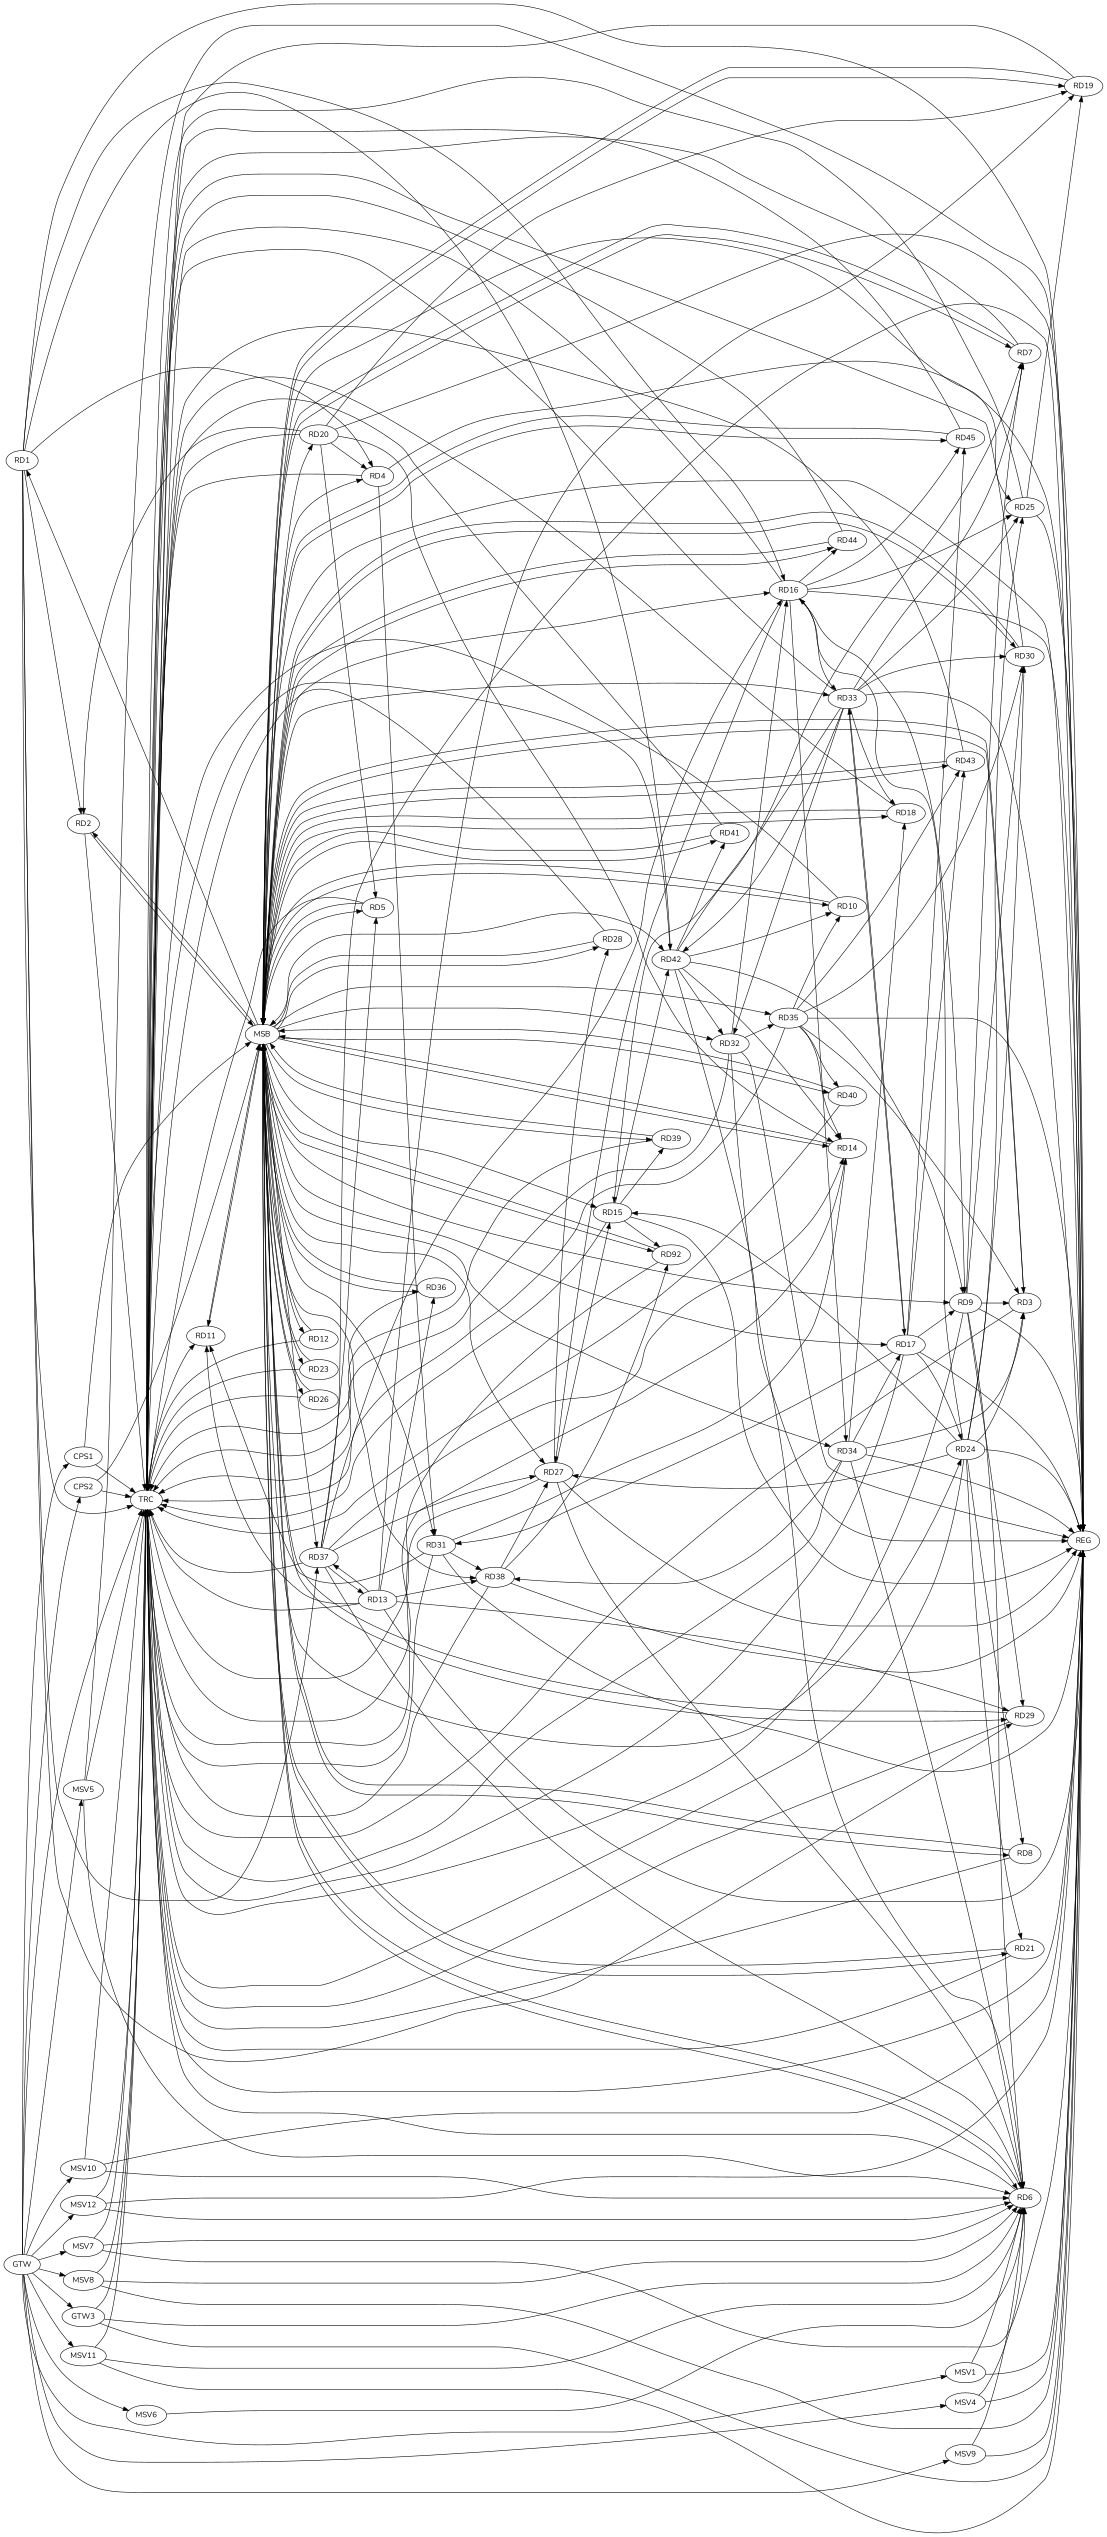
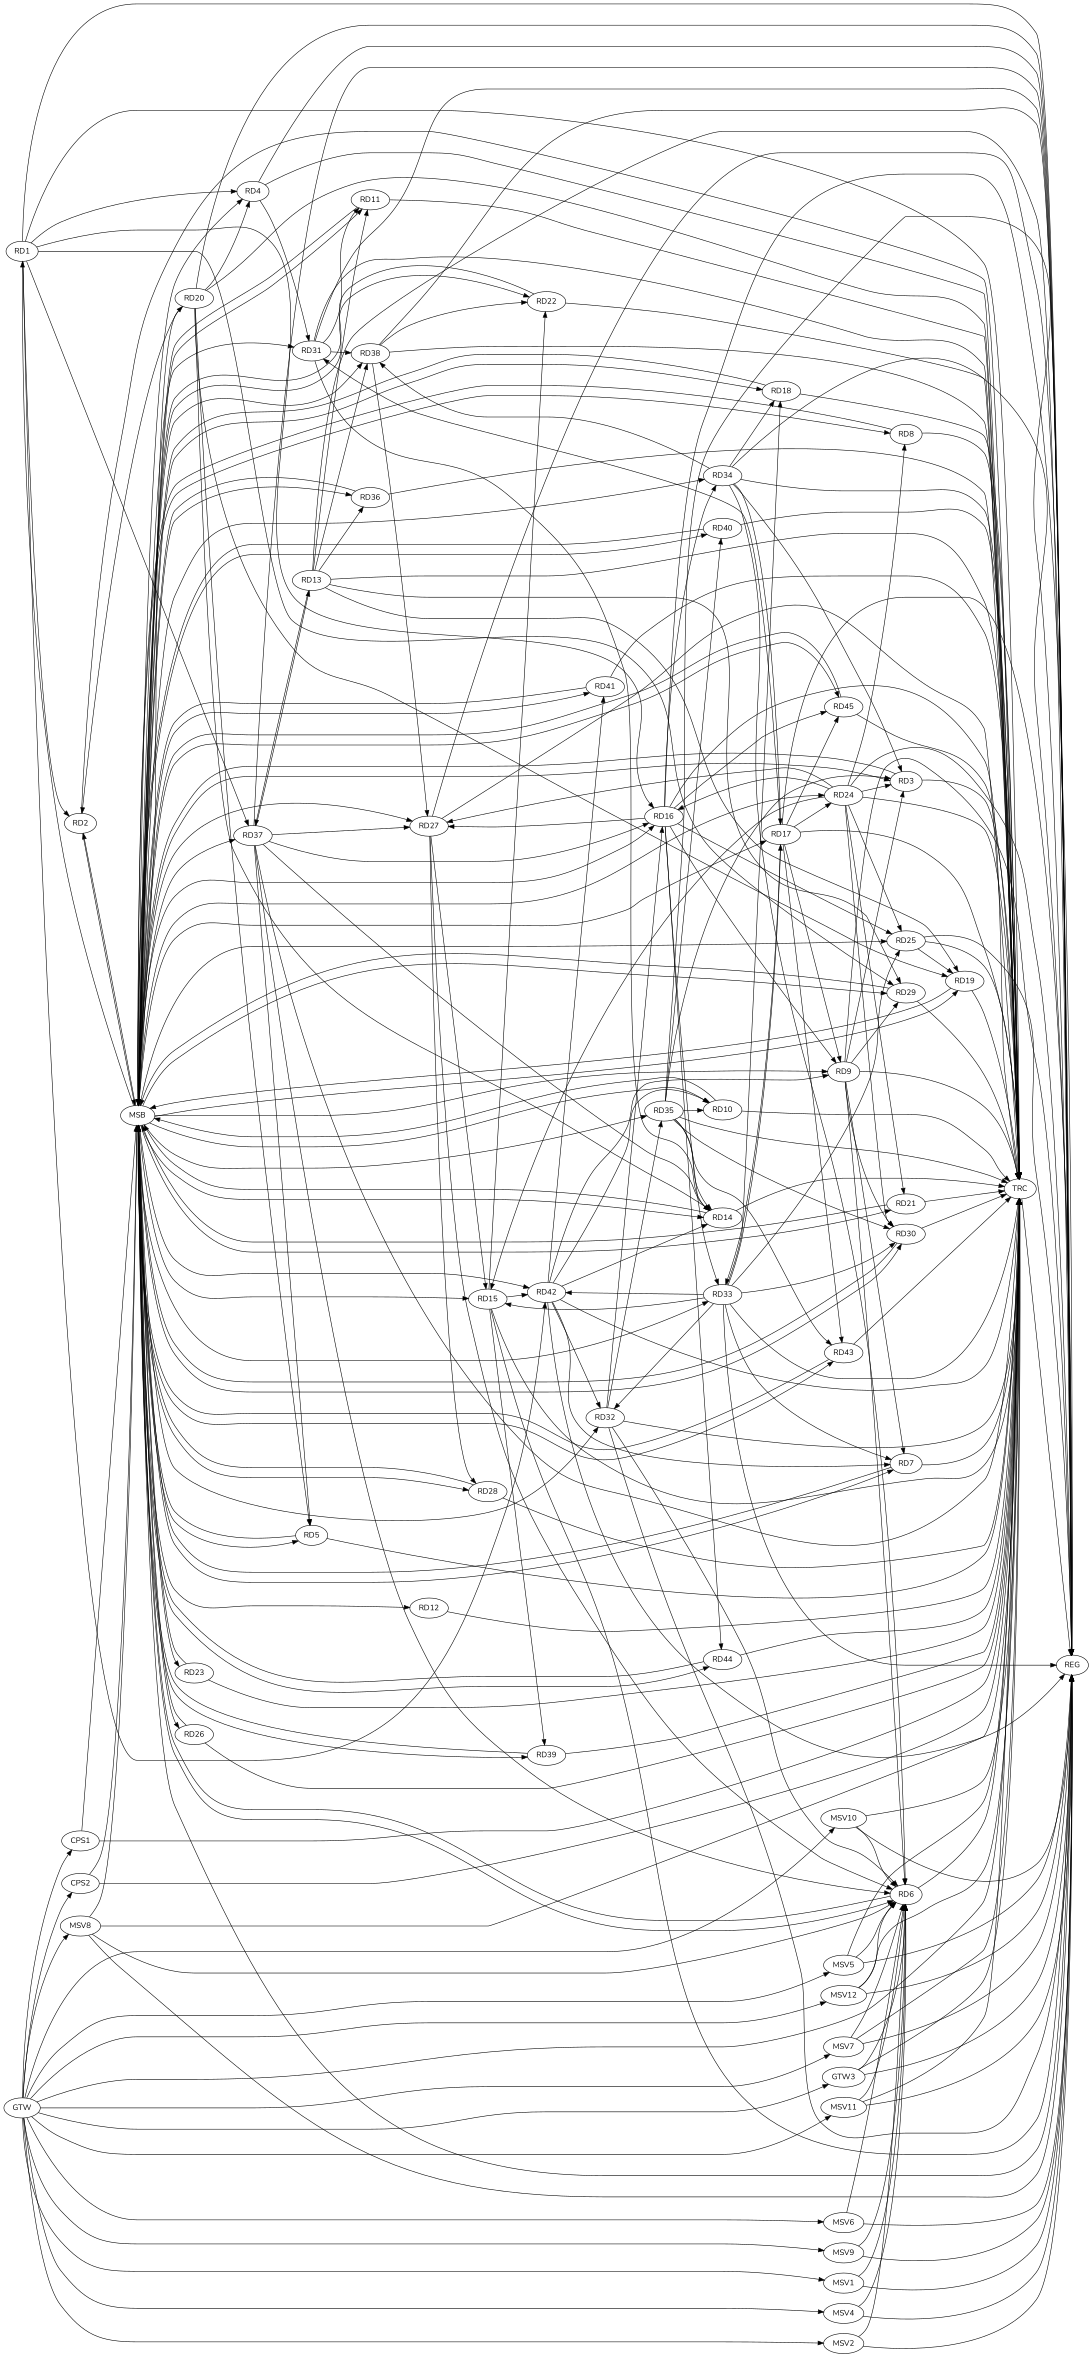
(275, 1194) -> (128, 1526)
(671, 1255) -> (547, 302)
(161, 1417) -> (953, 328)
none -> (1043, 2189)
none -> (844, 2344)
